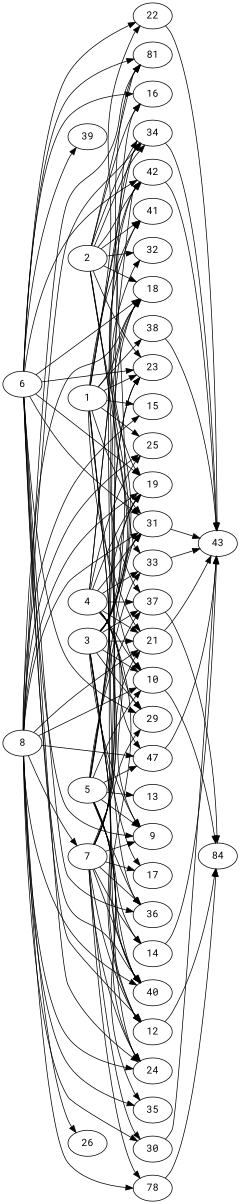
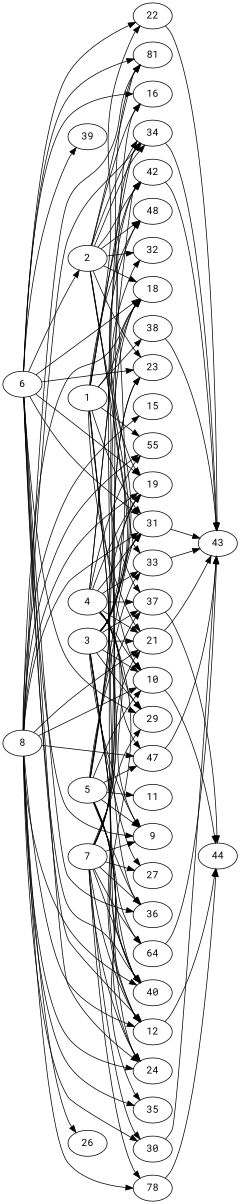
(153, 211) -> (153, 211)
(49, 274) -> (44, 338)
(117, 384) -> none
(117, 402) -> none
(153, 446) -> (153, 446)
(42, 786) -> (44, 907)
(153, 797) -> (153, 797)
(218, 856) -> (218, 856)
(153, 876) -> (153, 876)
(153, 954) -> (153, 954)
